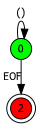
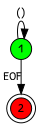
(21, 49) -> (21, 49)
